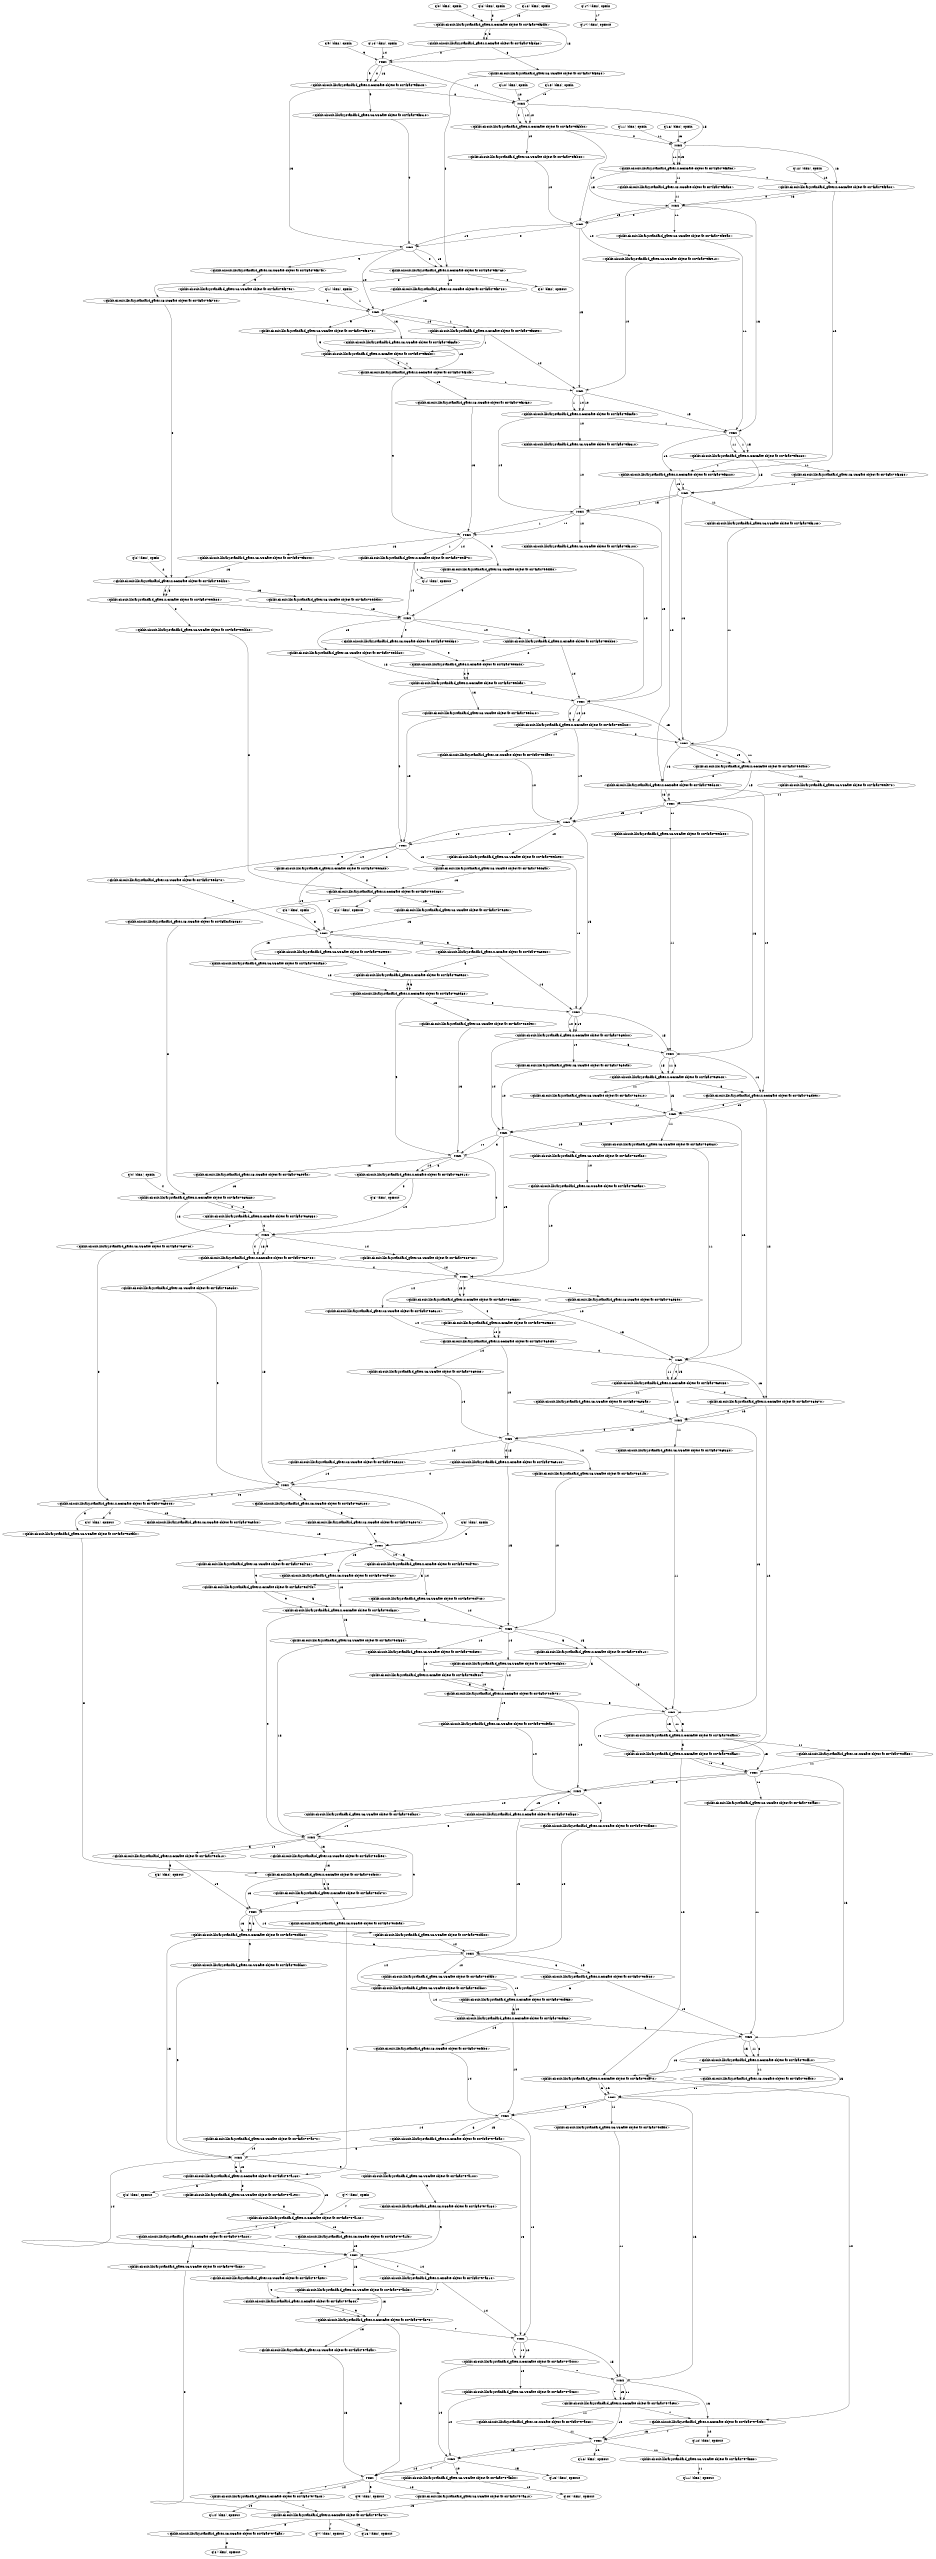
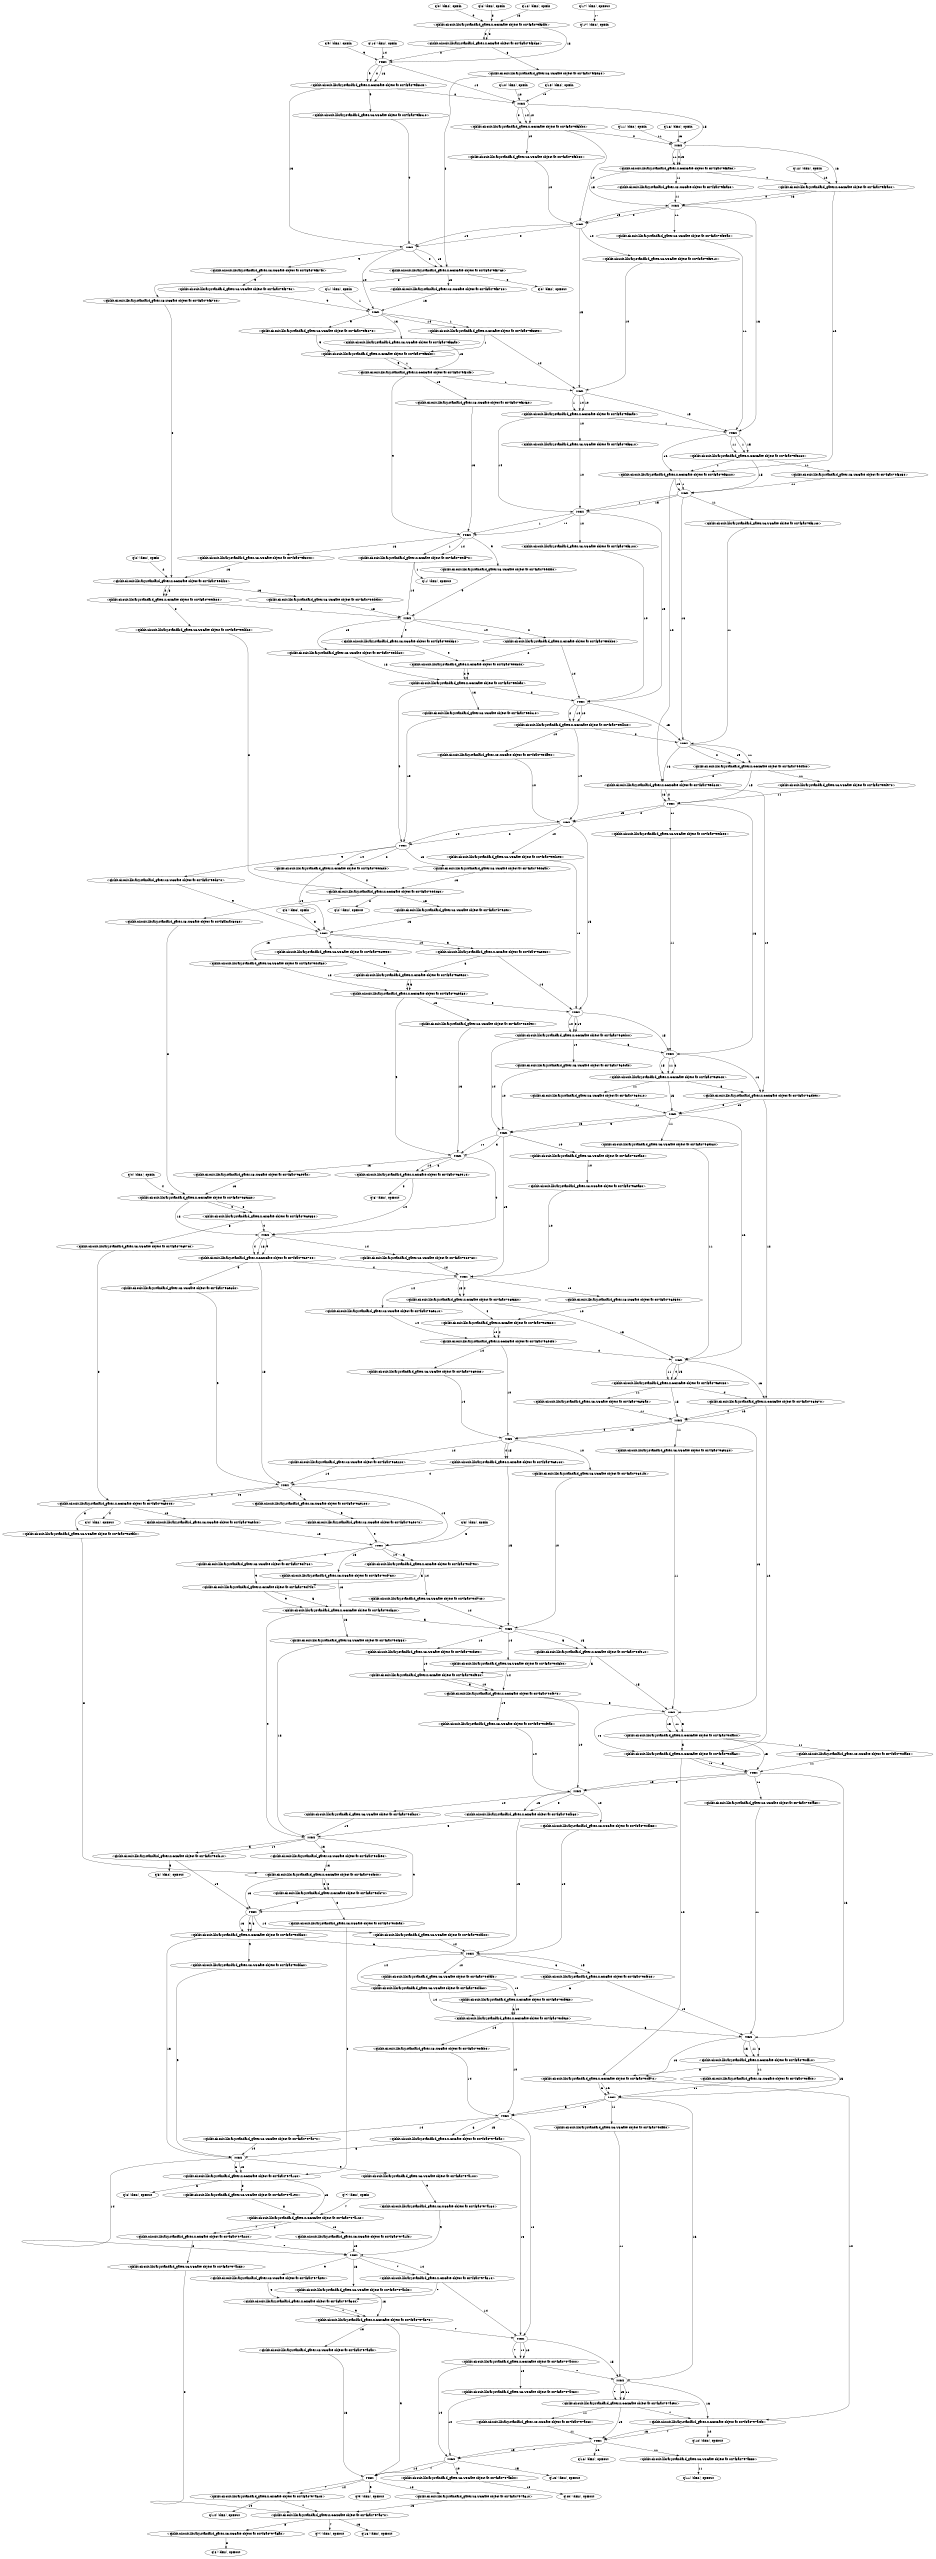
(596, 15) -> (595, 15)
